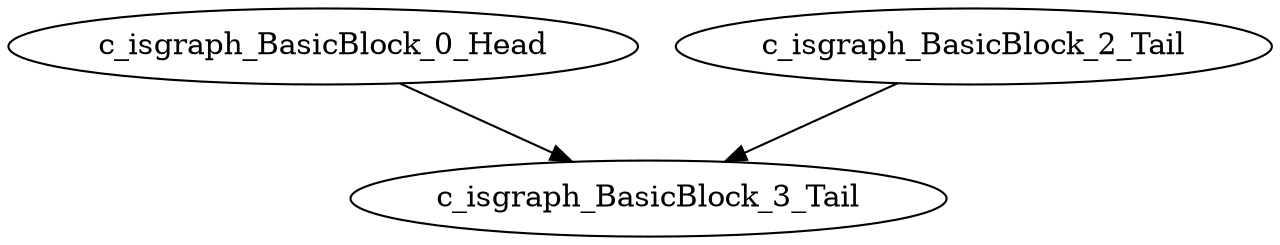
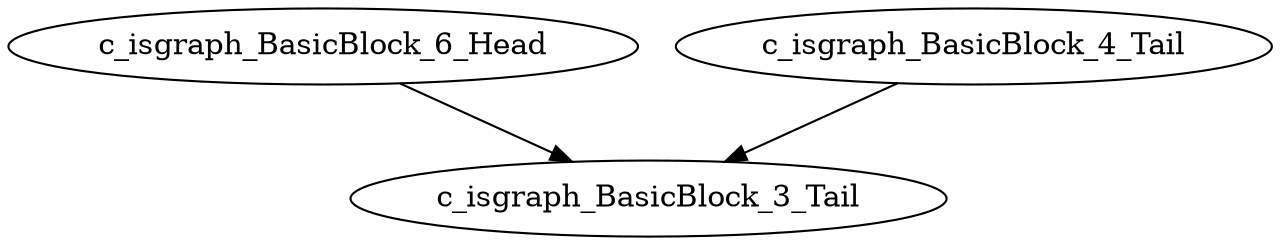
(323, 46) -> (323, 46)
(974, 46) -> (974, 46)
